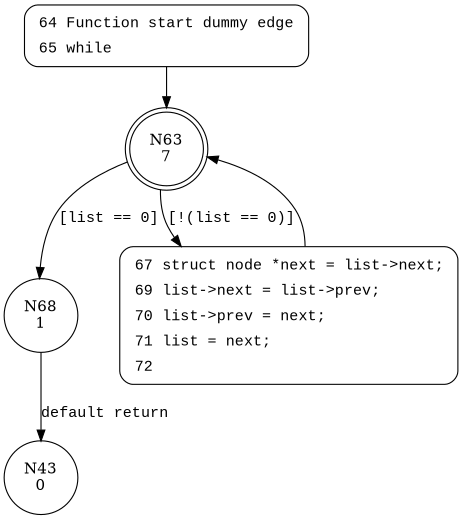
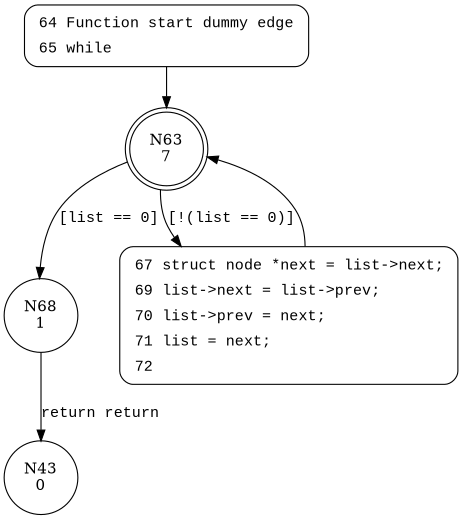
(105, 413) -> (100, 413)
